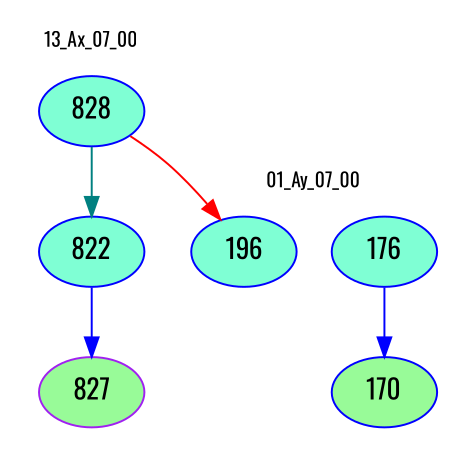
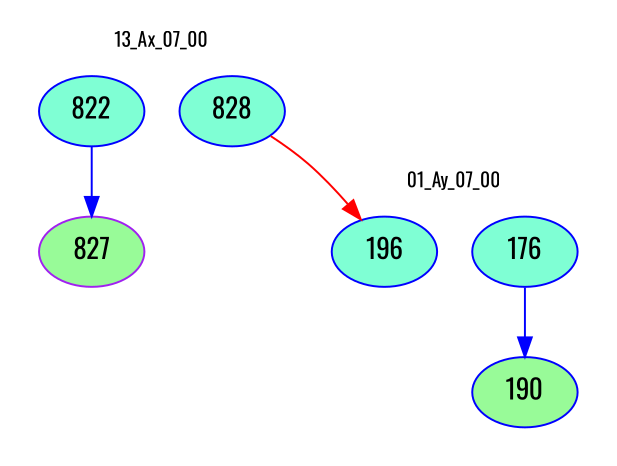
(92, 172) -> none
(384, 392) -> (525, 392)
